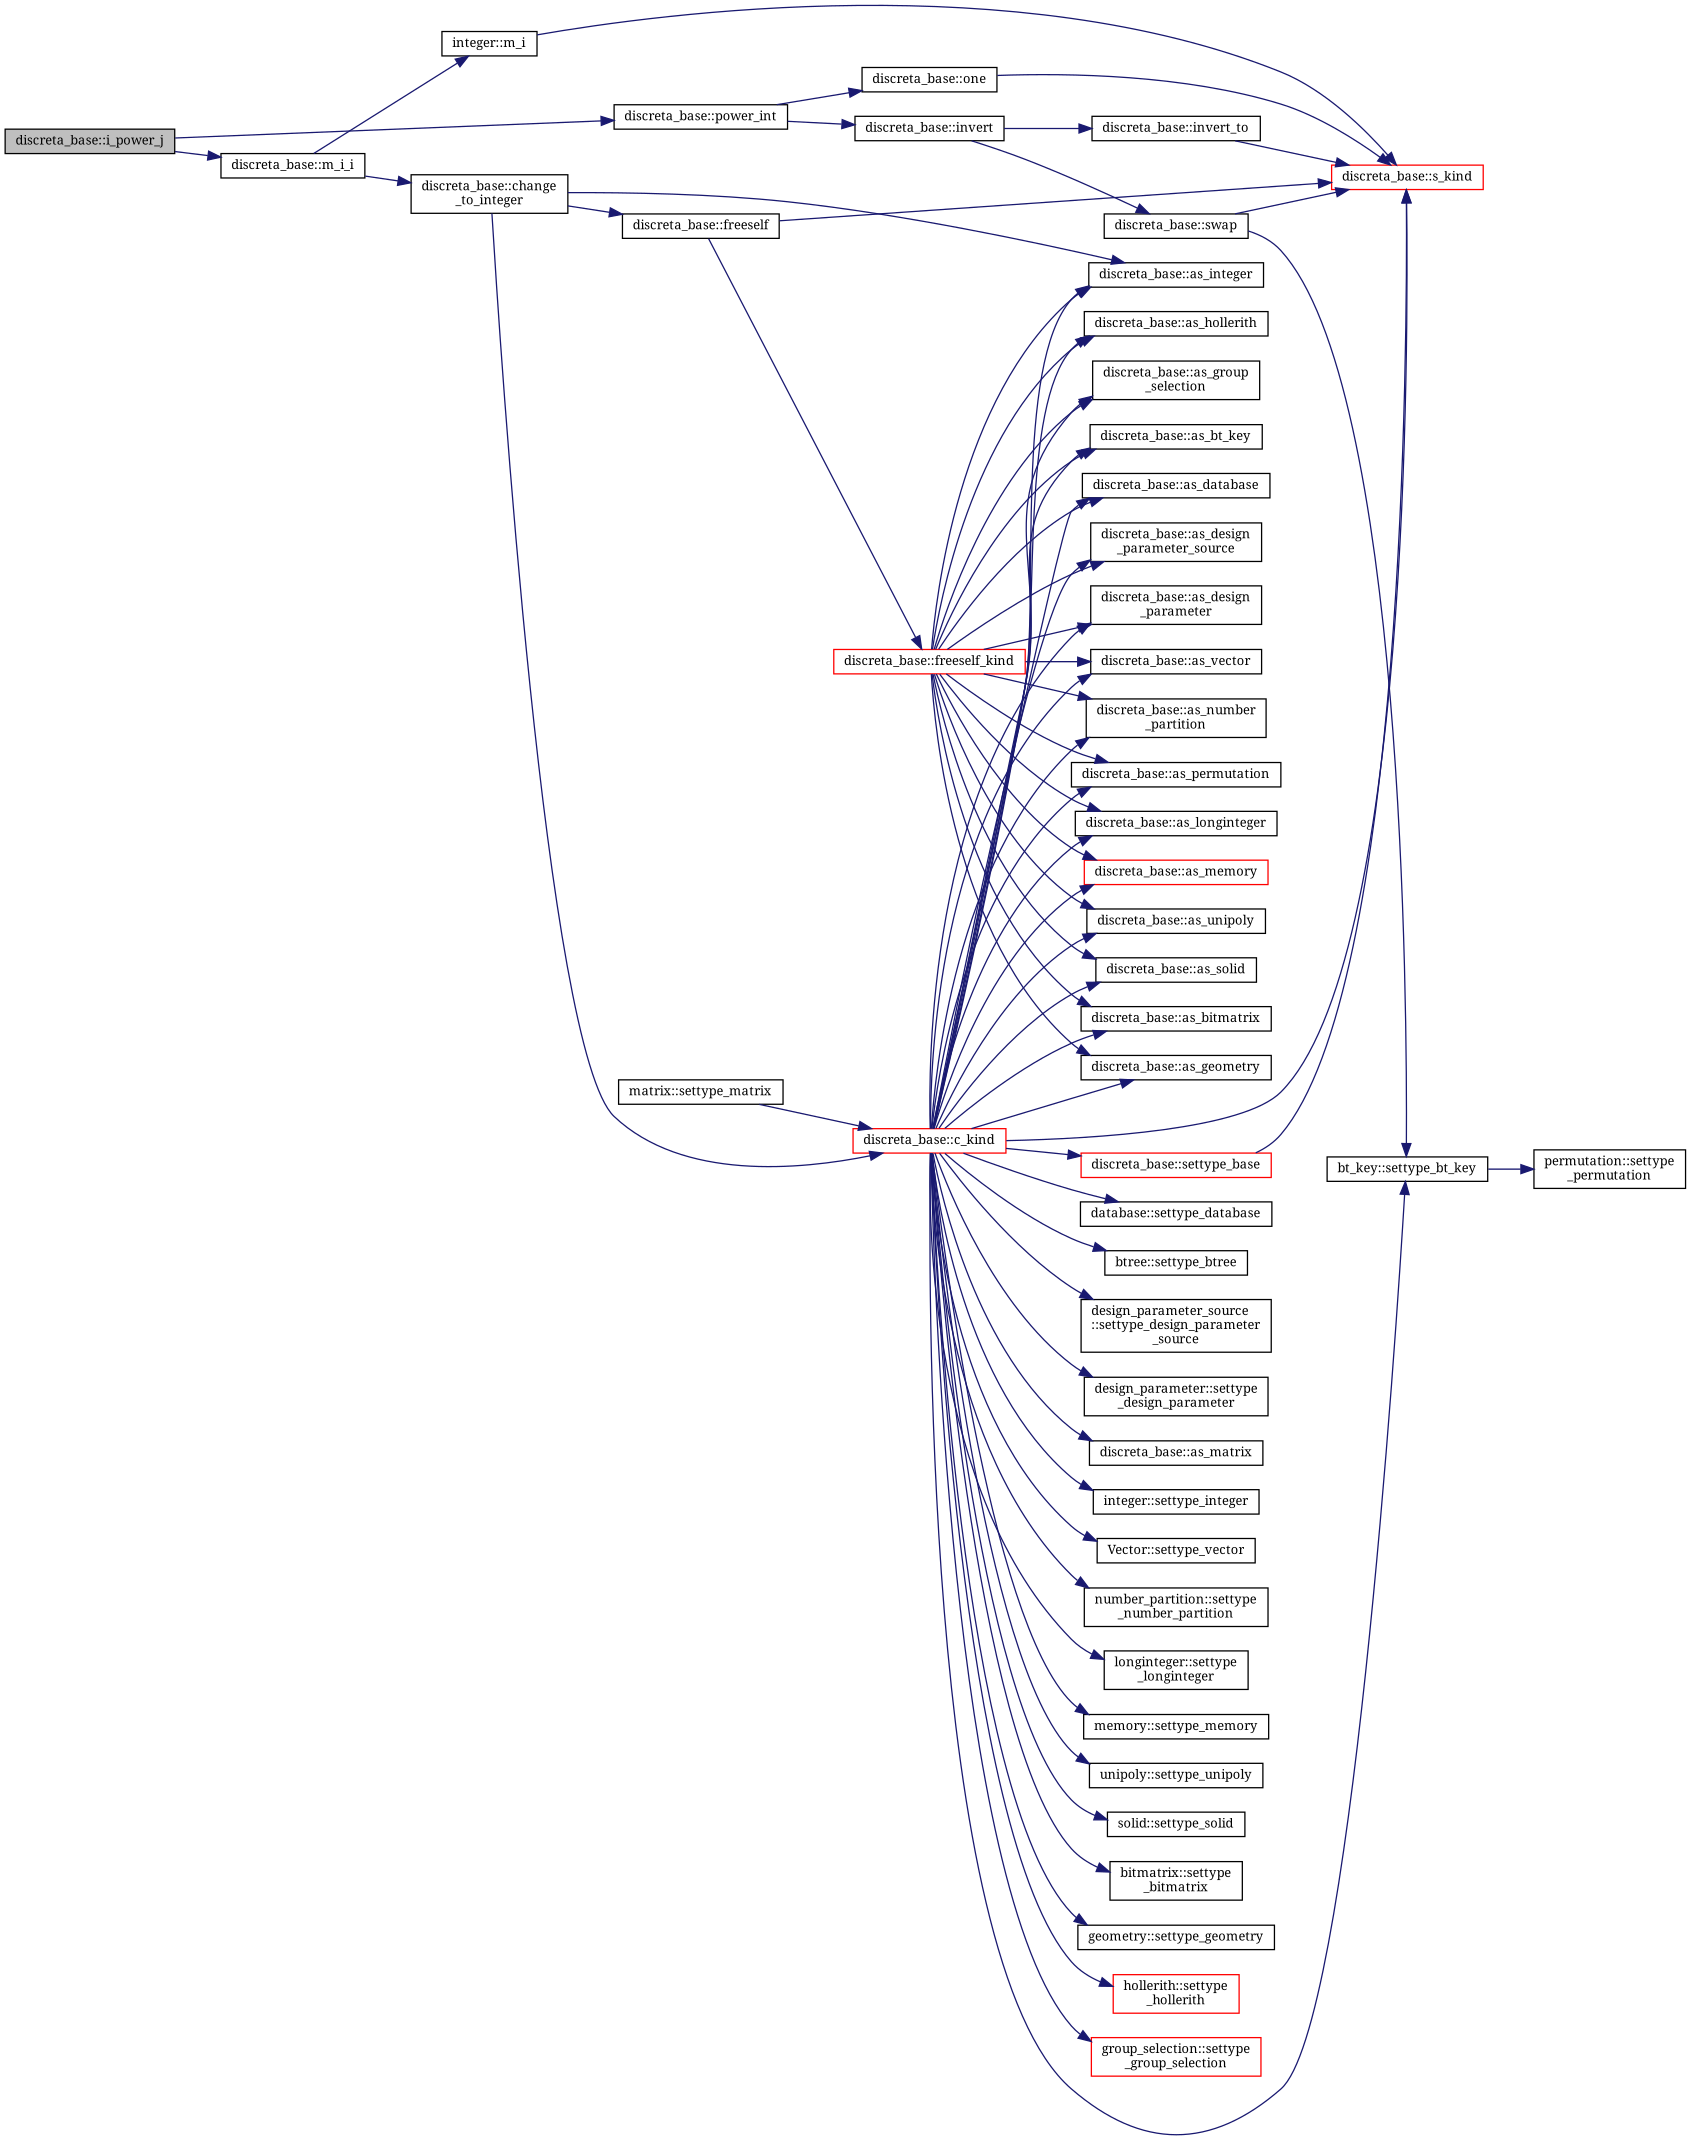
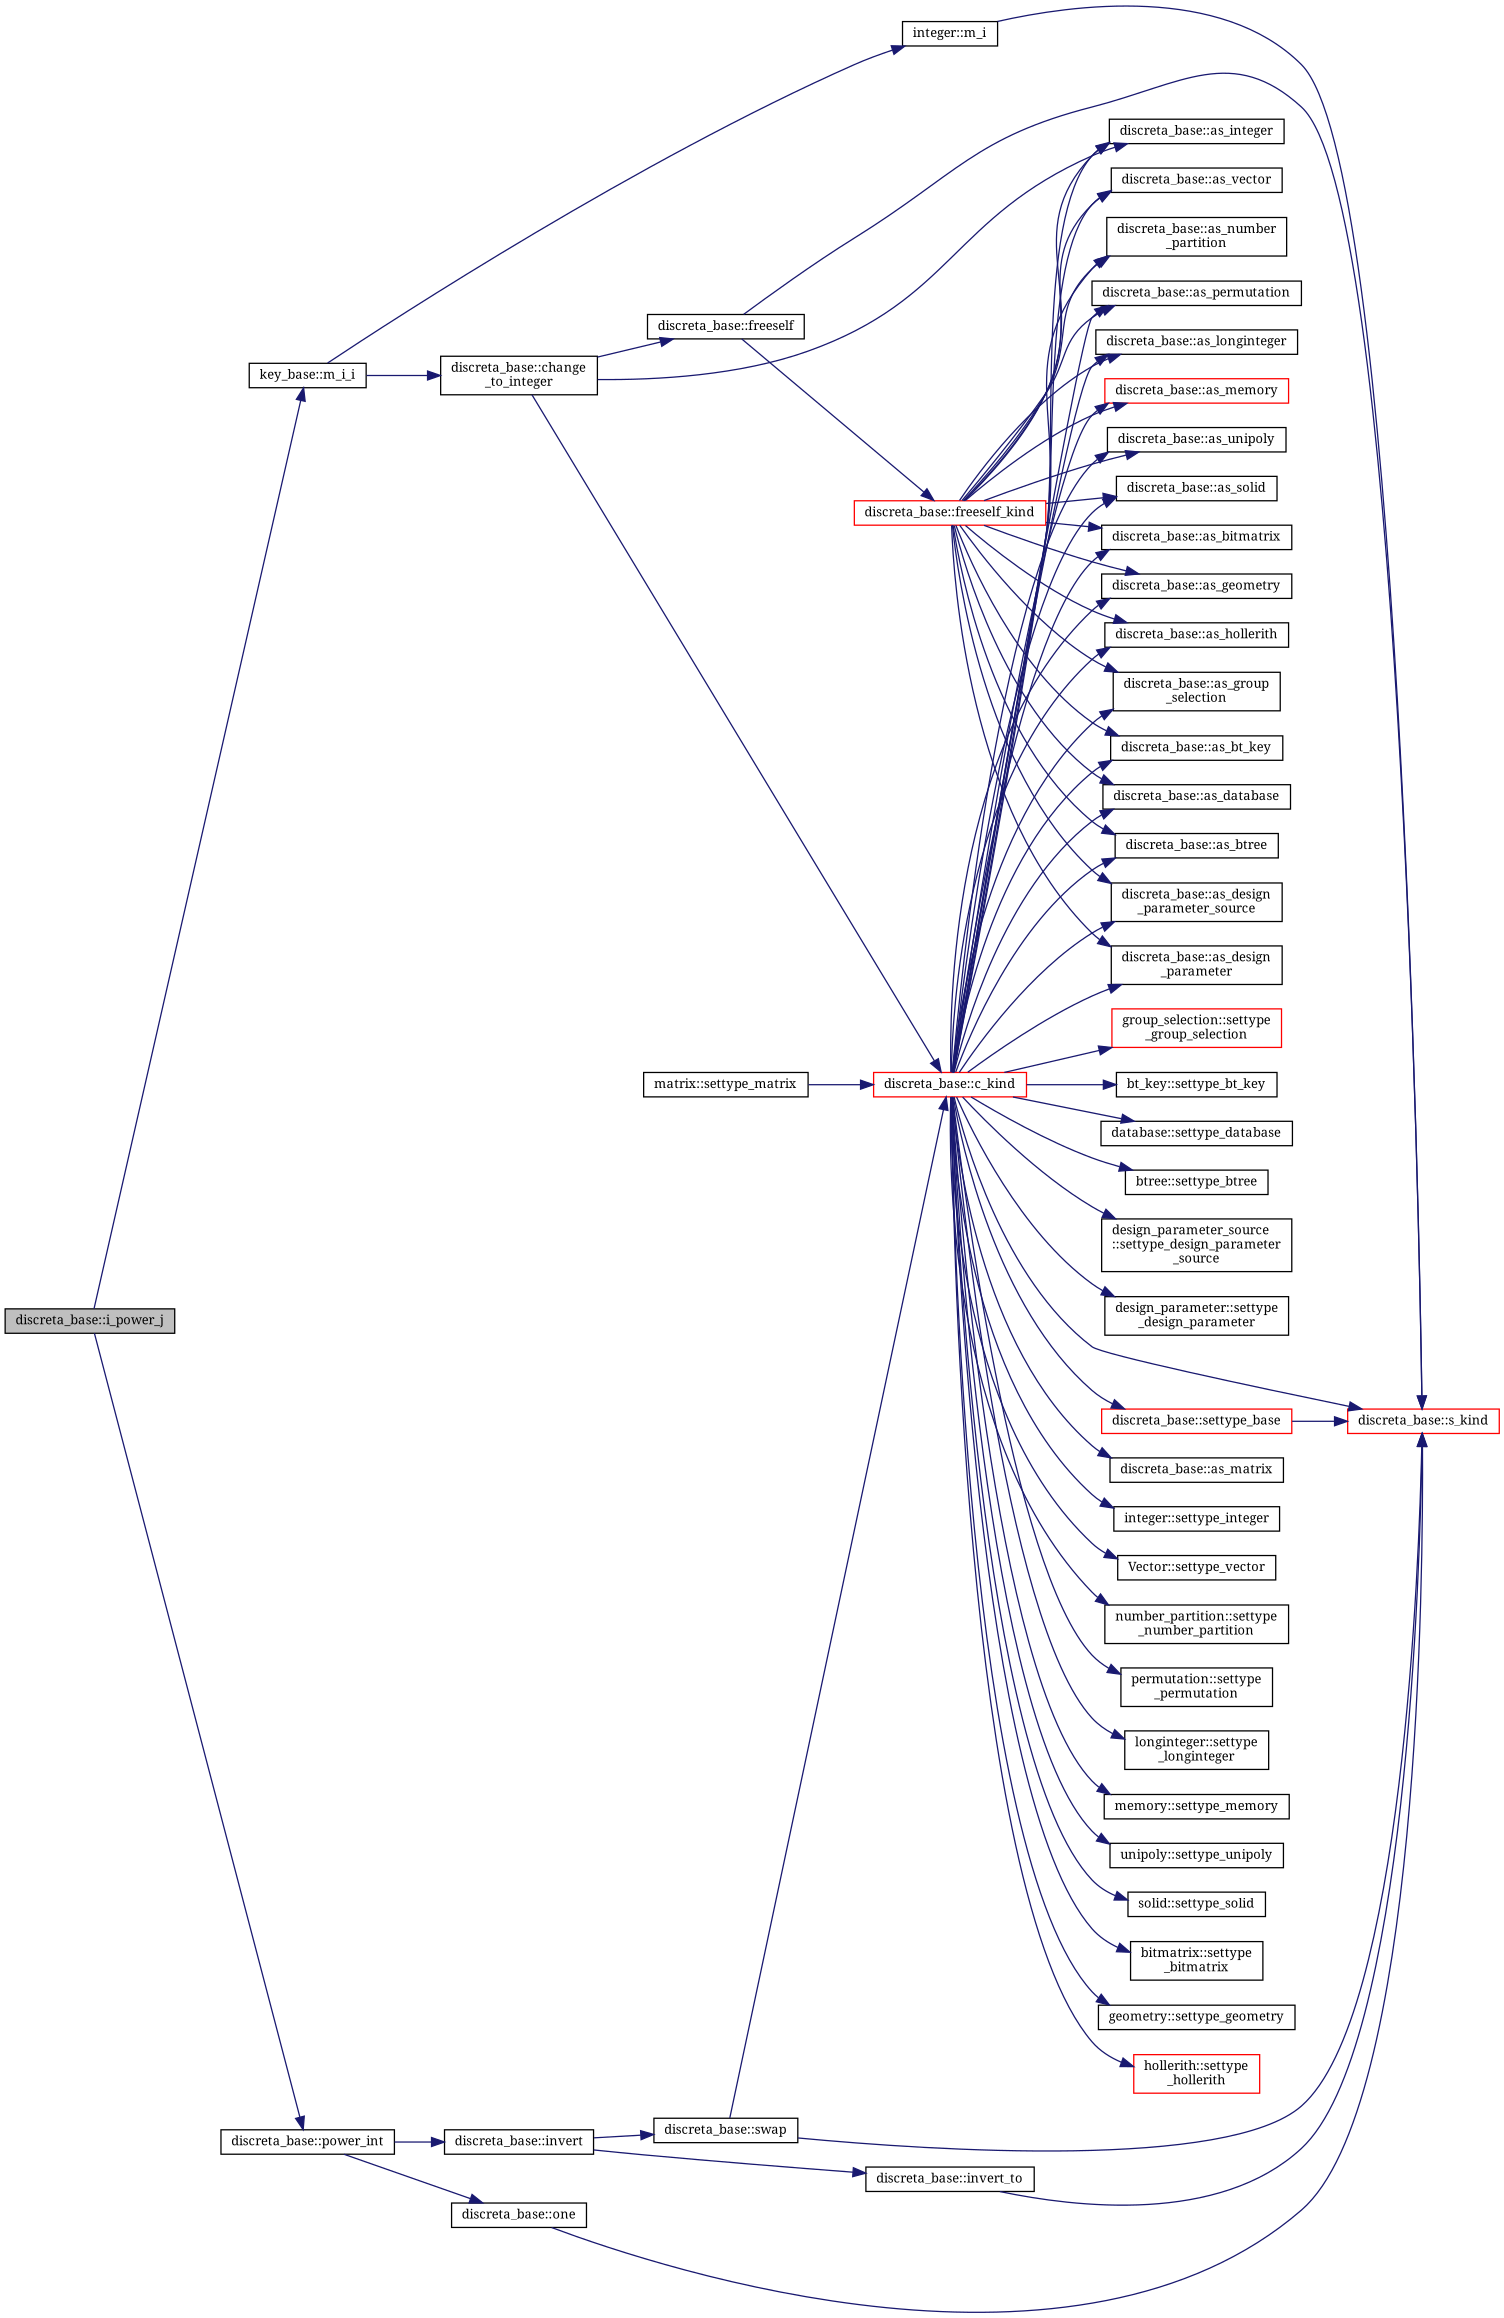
(293, 166) -> (308, 376)
(1382, 622) -> (837, 1614)
none -> (1197, 846)
(1504, 1169) -> (1033, 1525)
